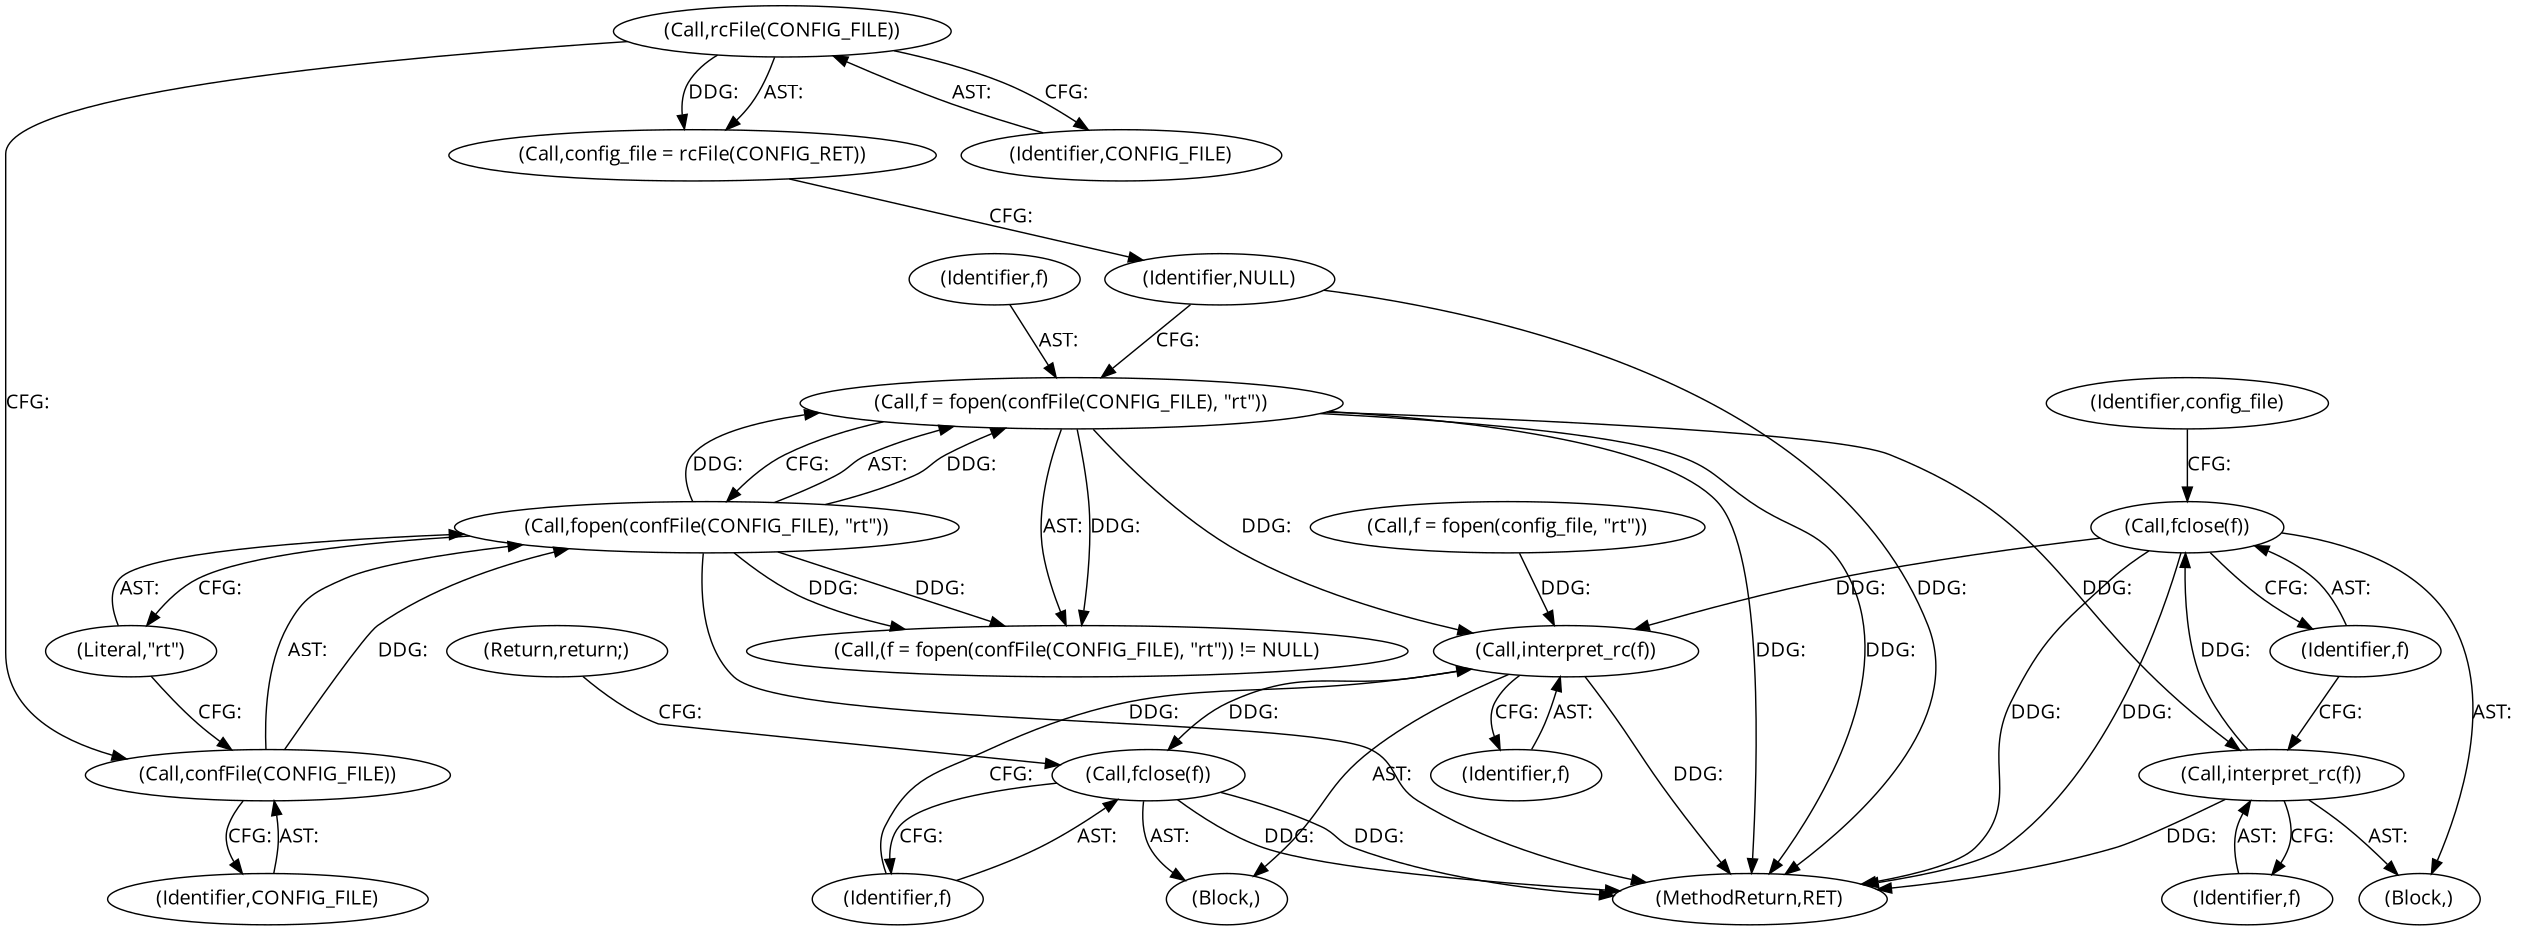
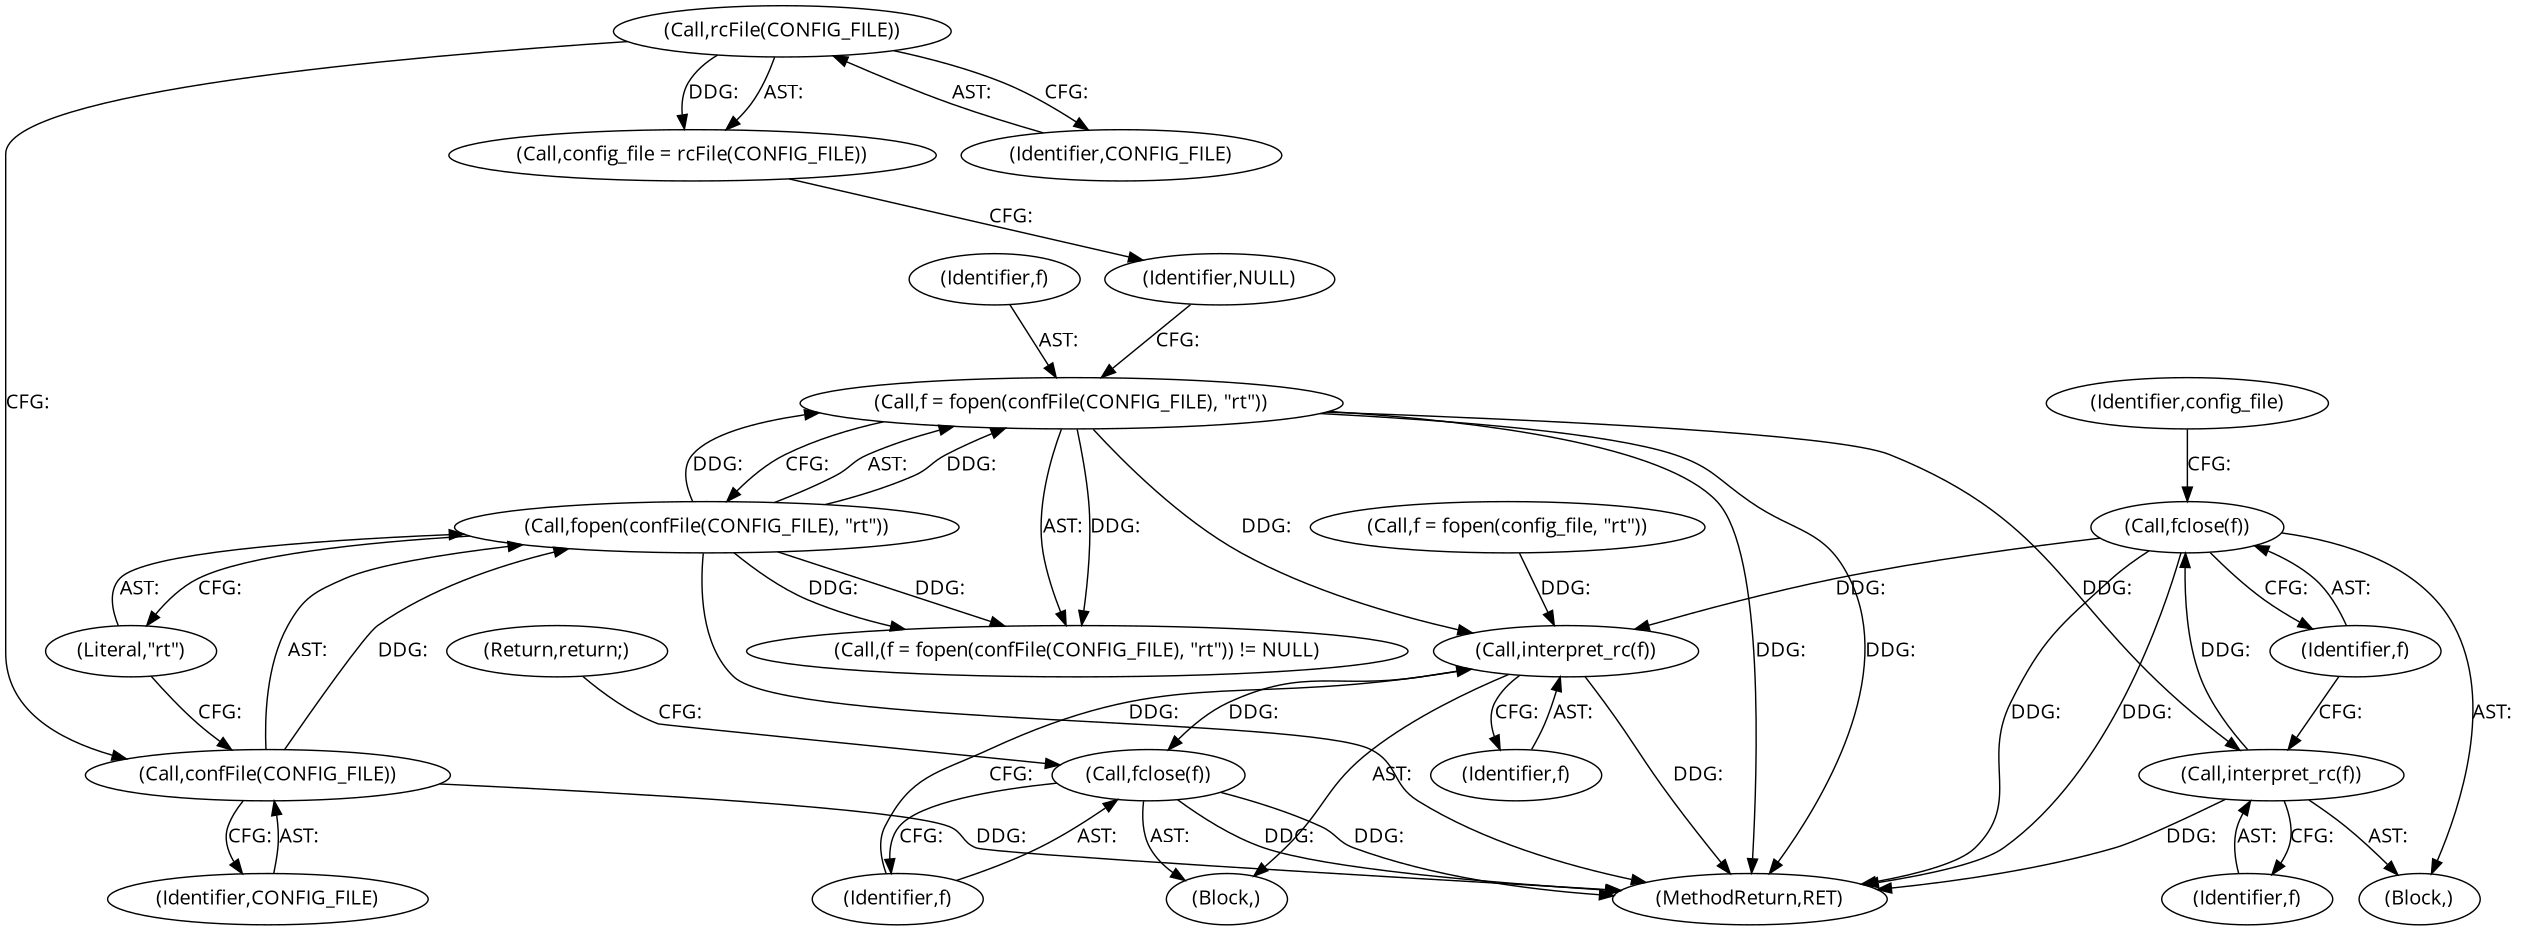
(693, 155) -> (693, 155)
(1796, 460) -> (989, 850)
